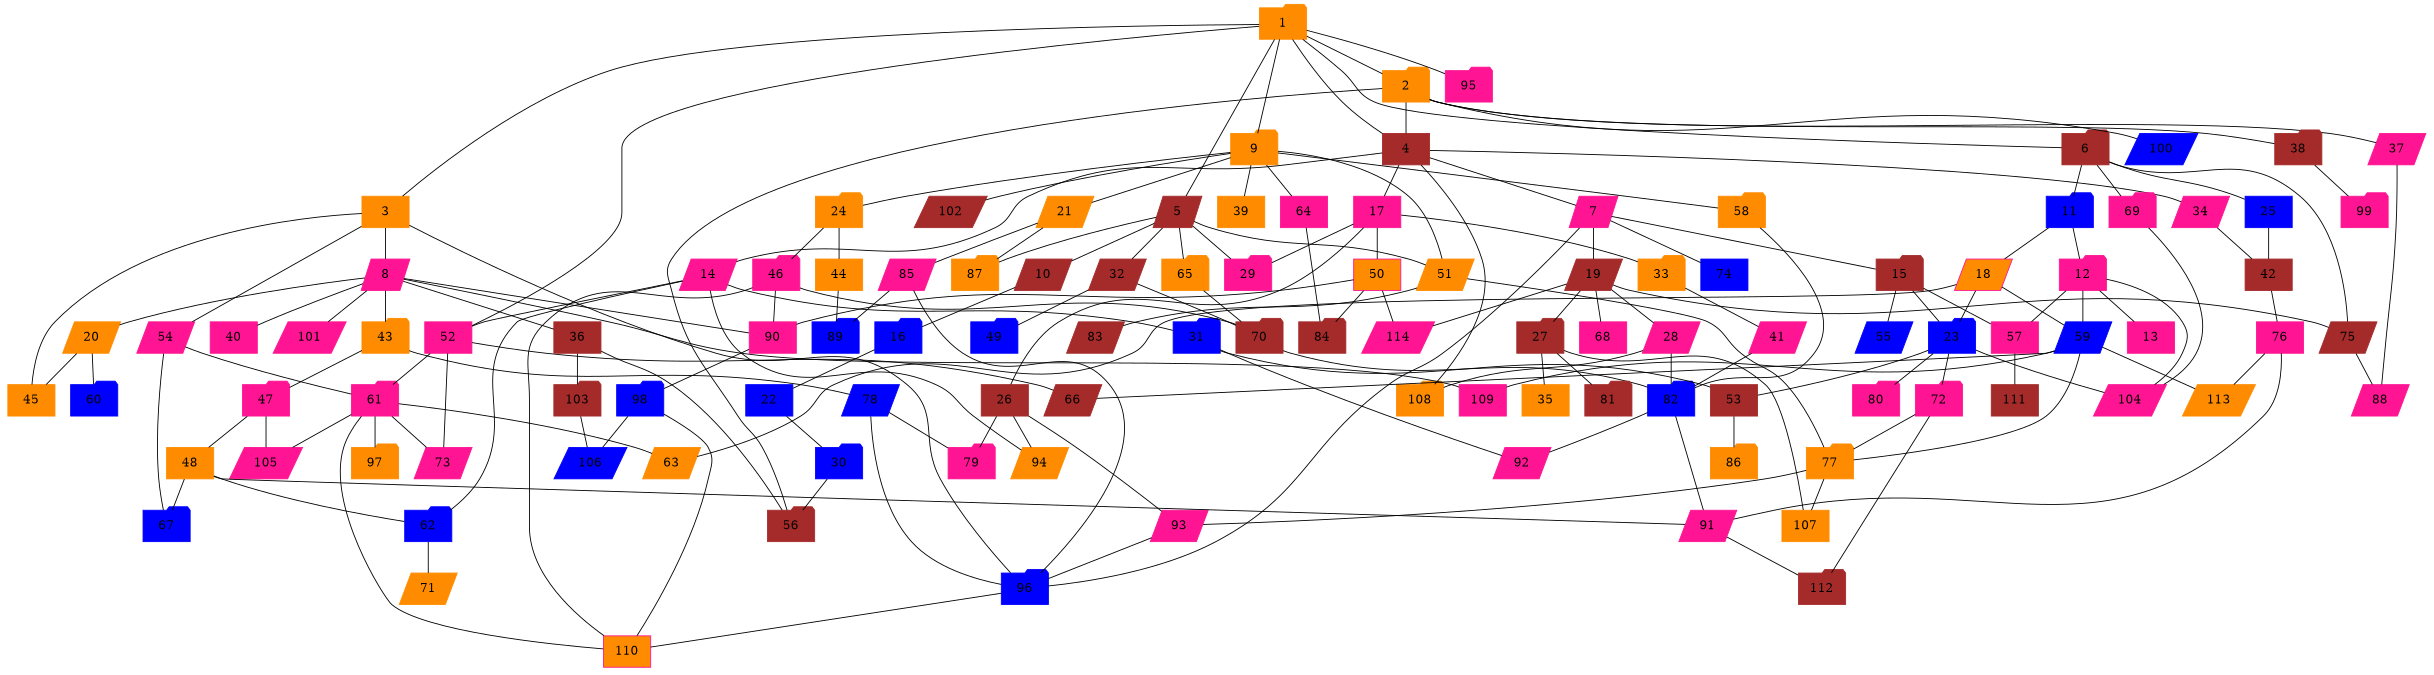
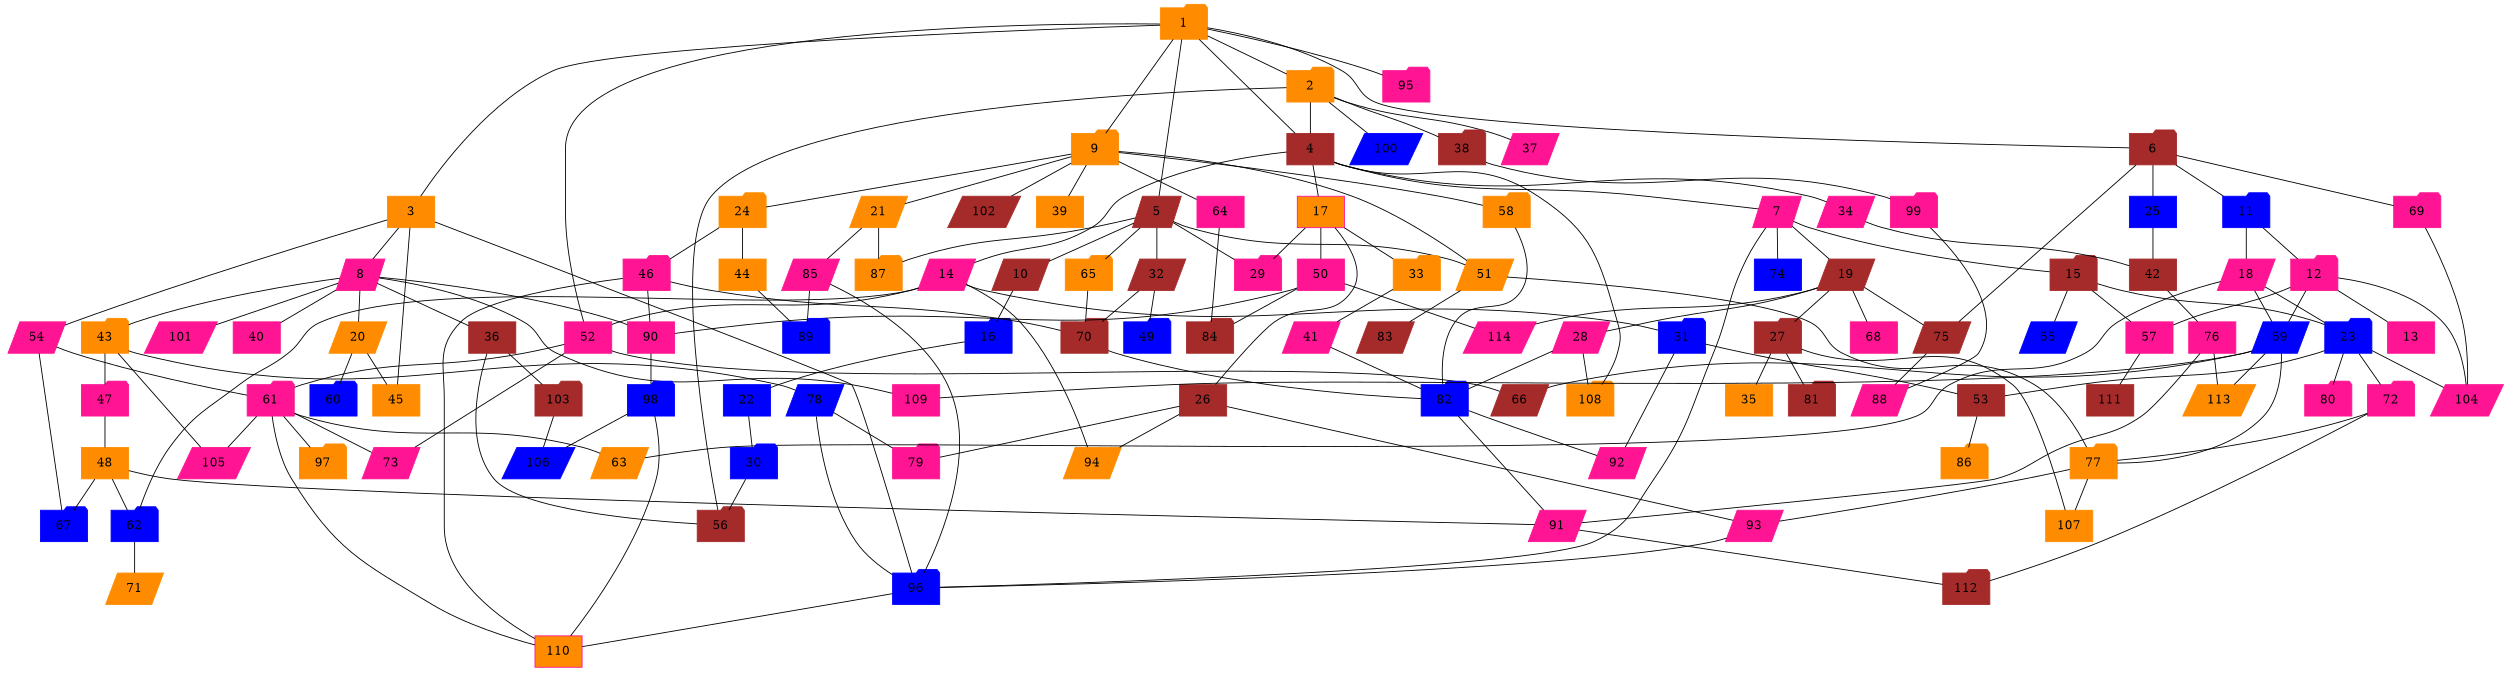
(1377, 212) -> (1321, 212)
(1377, 275) -> (1321, 275)
(1983, 275) -> (2246, 275)
(2393, 275) -> (1986, 322)
(266, 432) -> (159, 400)
